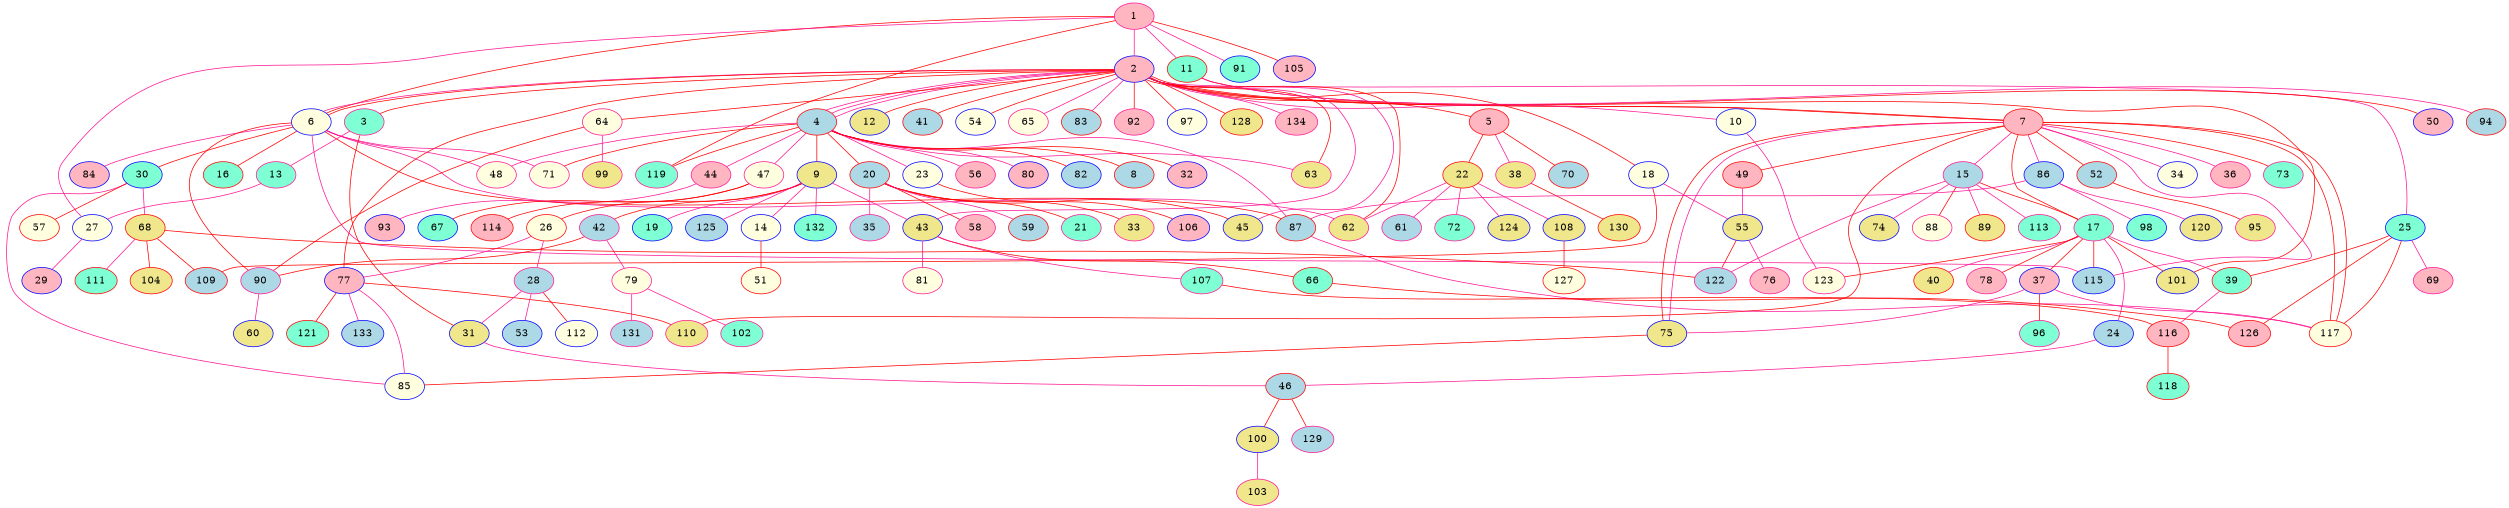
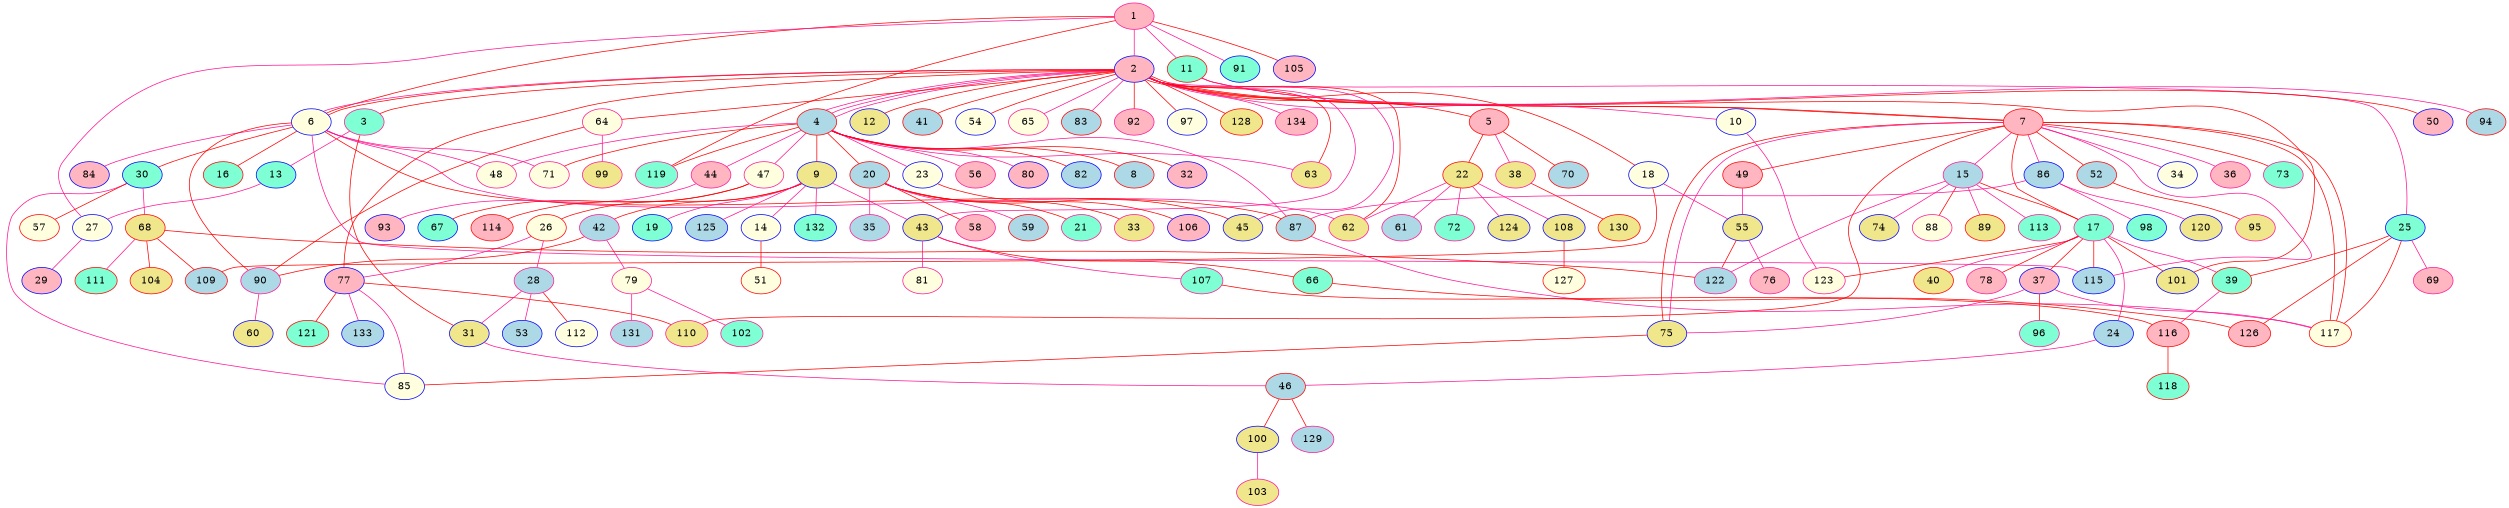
(276, 175) -> (276, 175)
